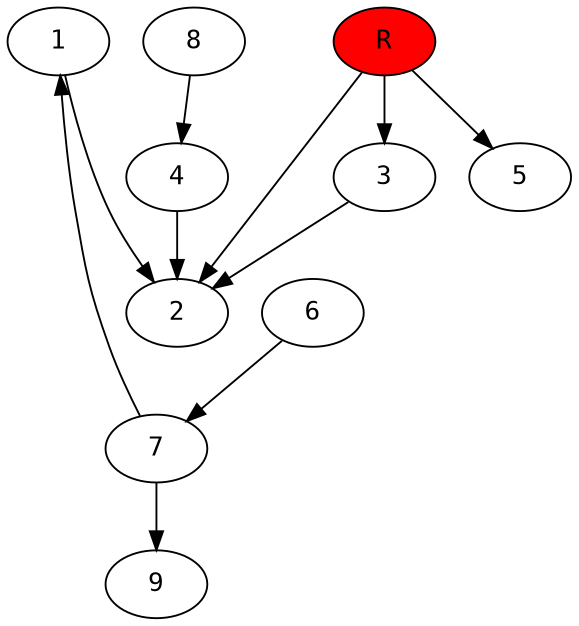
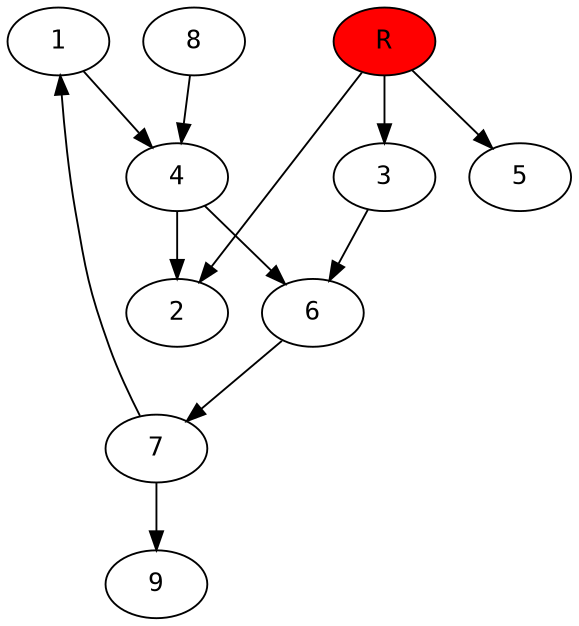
(94, 175) -> (111, 102)
(289, 240) -> (353, 237)
none -> (245, 245)
